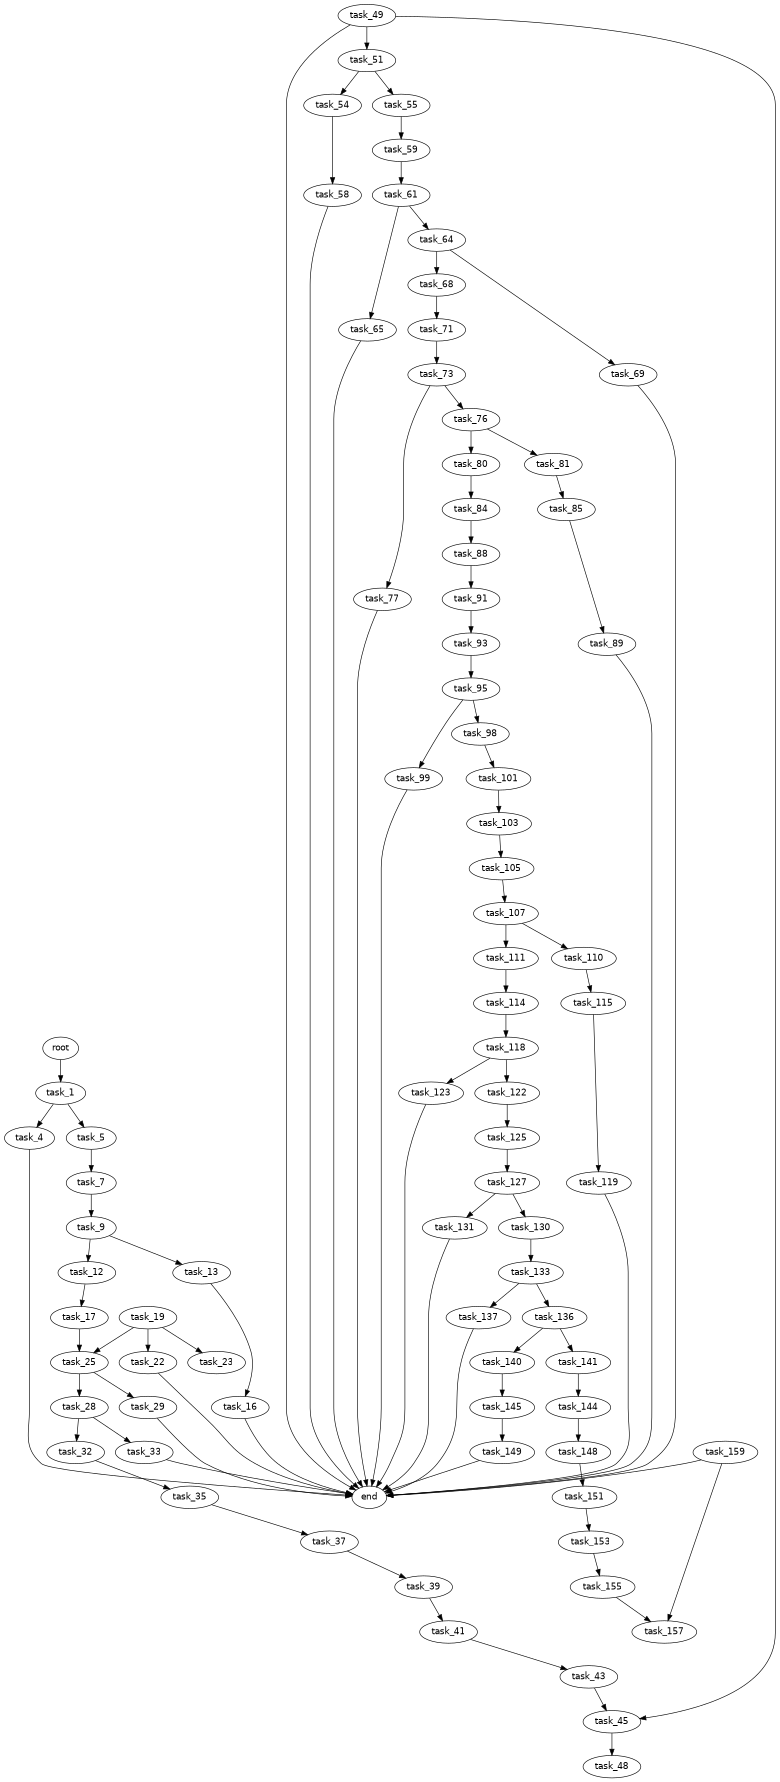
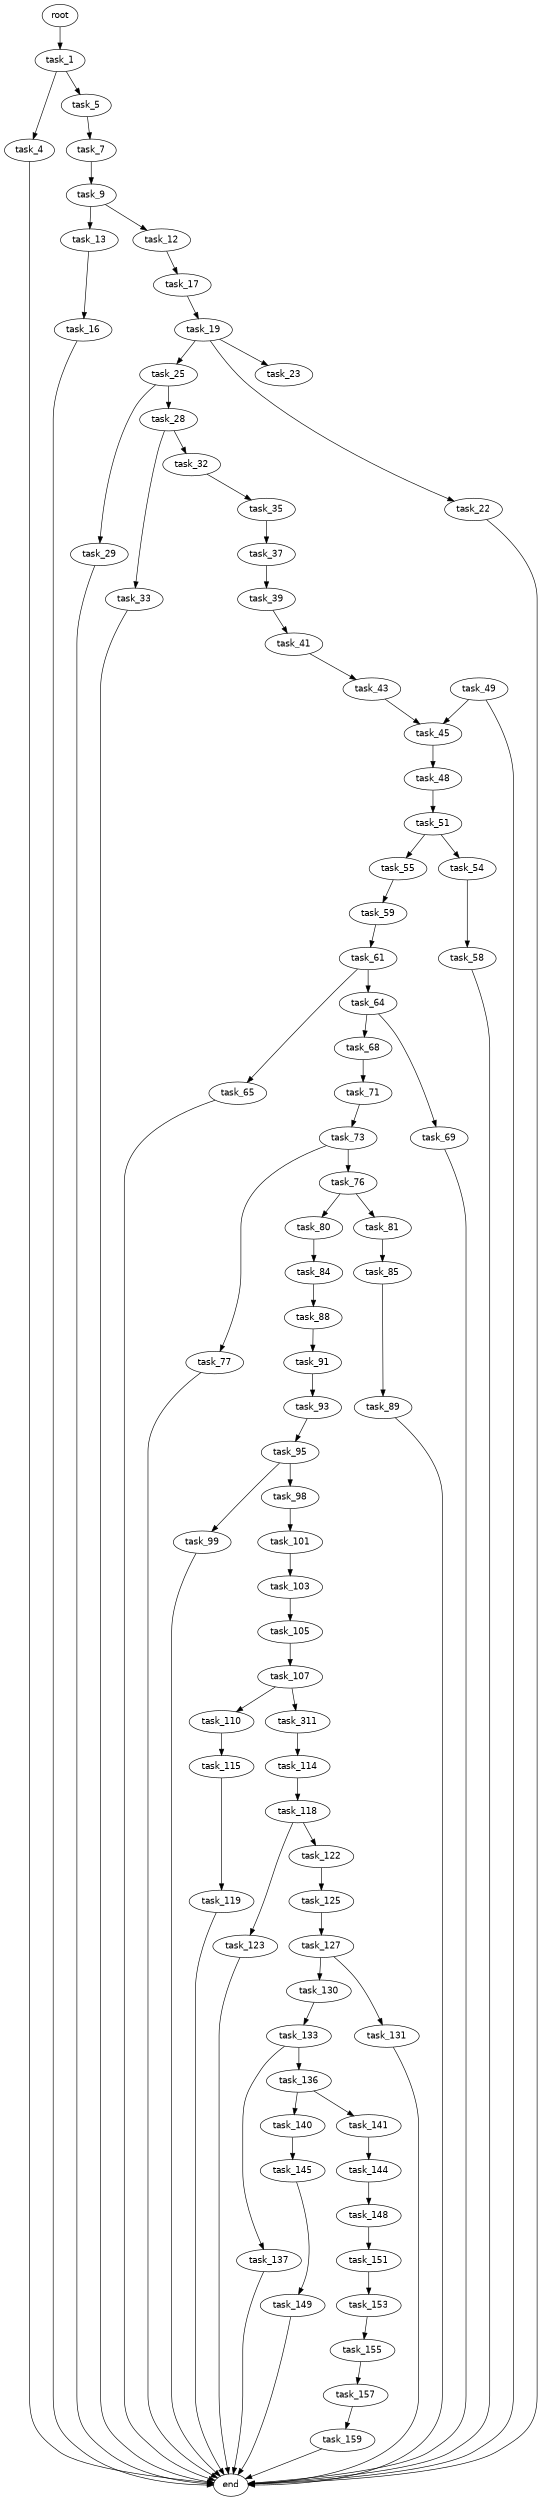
(367, 35) -> (433, 798)
(506, 958) -> (298, 1722)
(79, 1337) -> (192, 305)
(696, 1539) -> (350, 2415)
